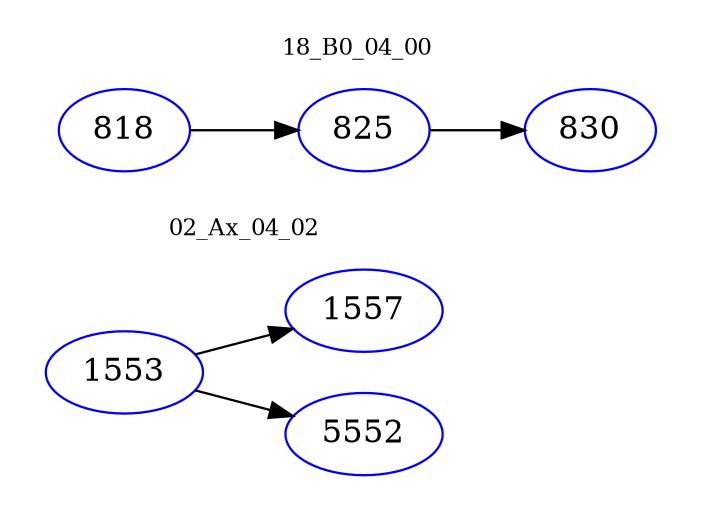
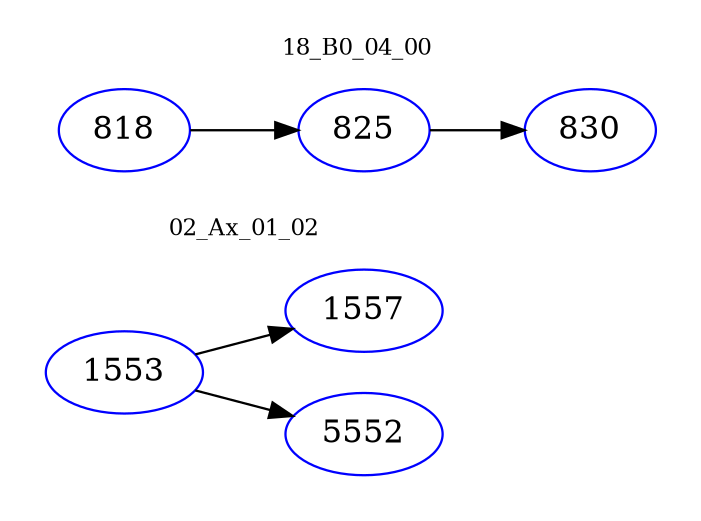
(244, 230) -> (244, 230)
